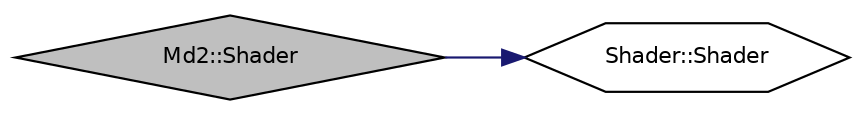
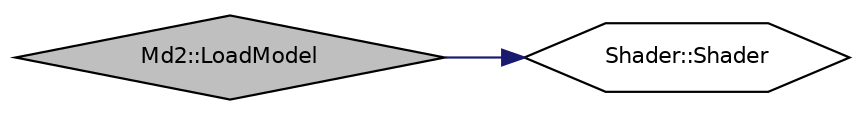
(230, 58) -> (230, 58)
